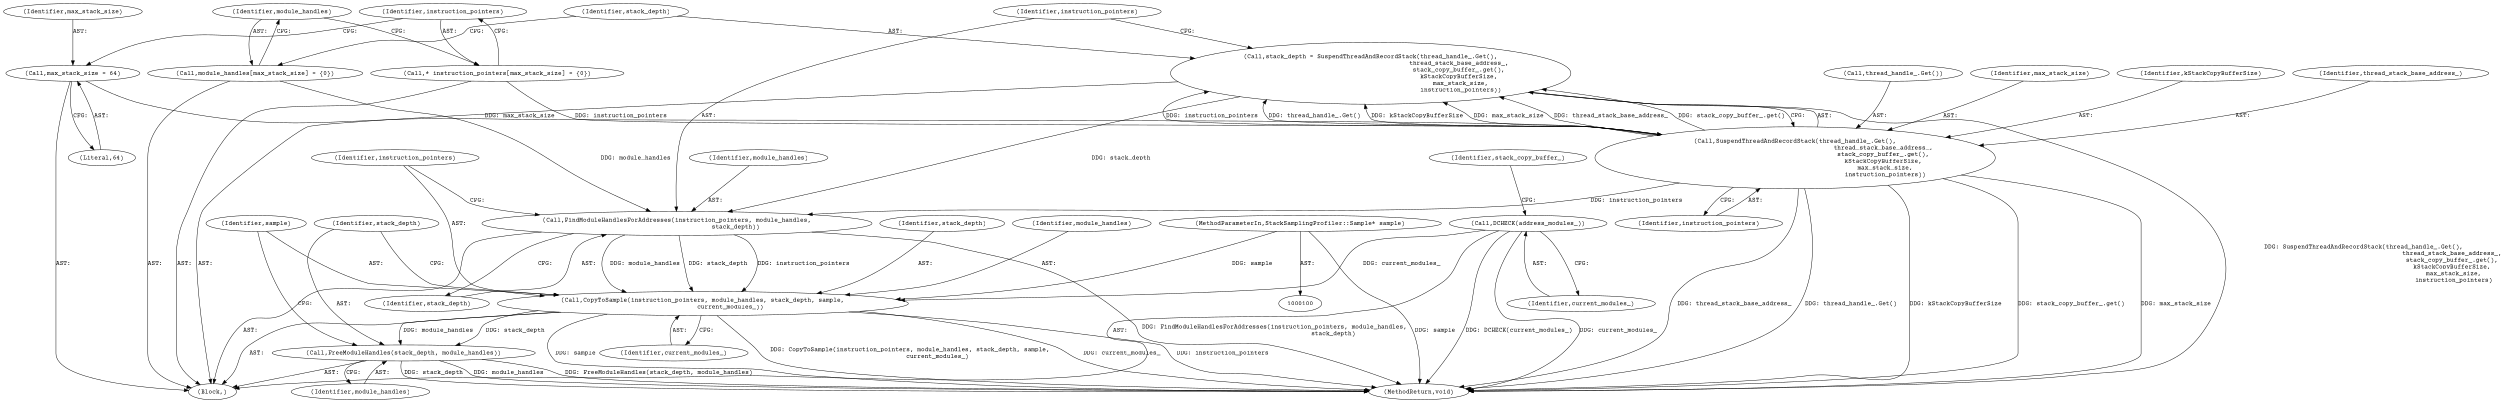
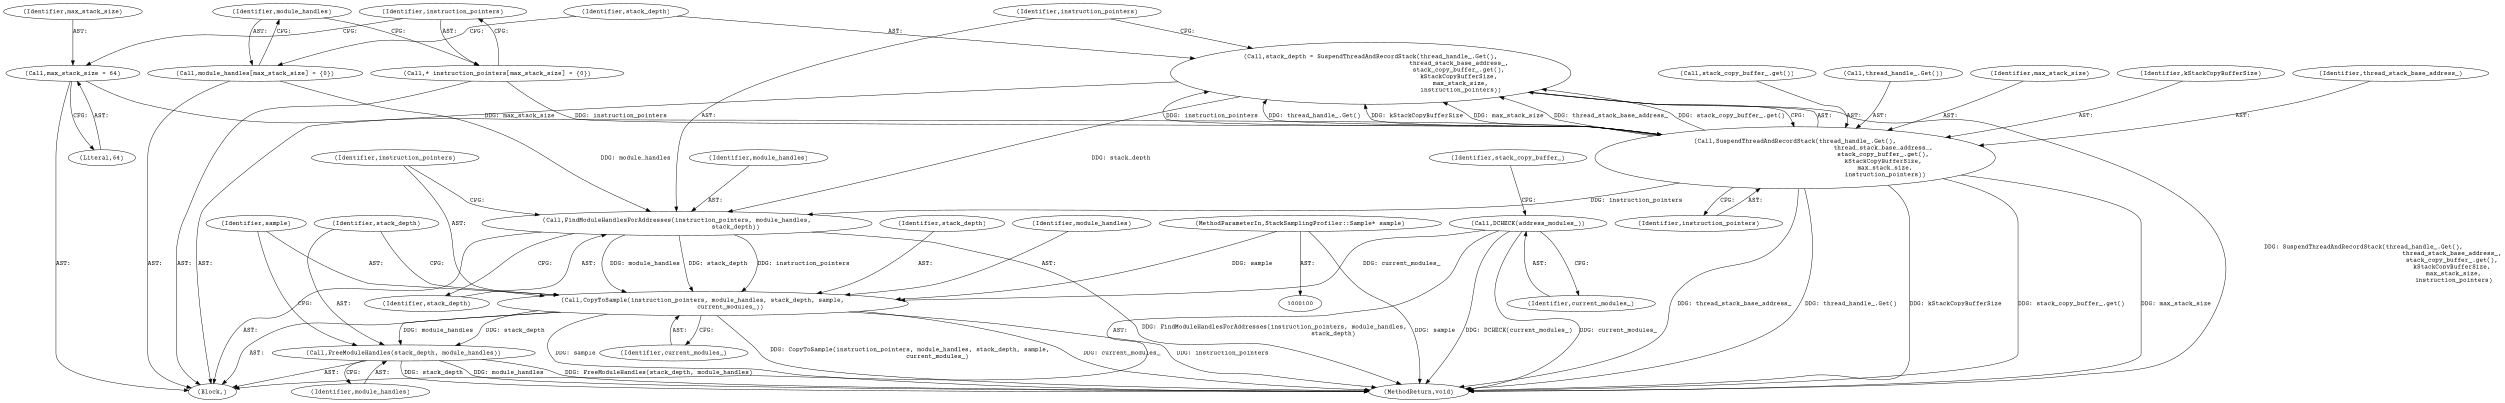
none -> (1737, 73)
